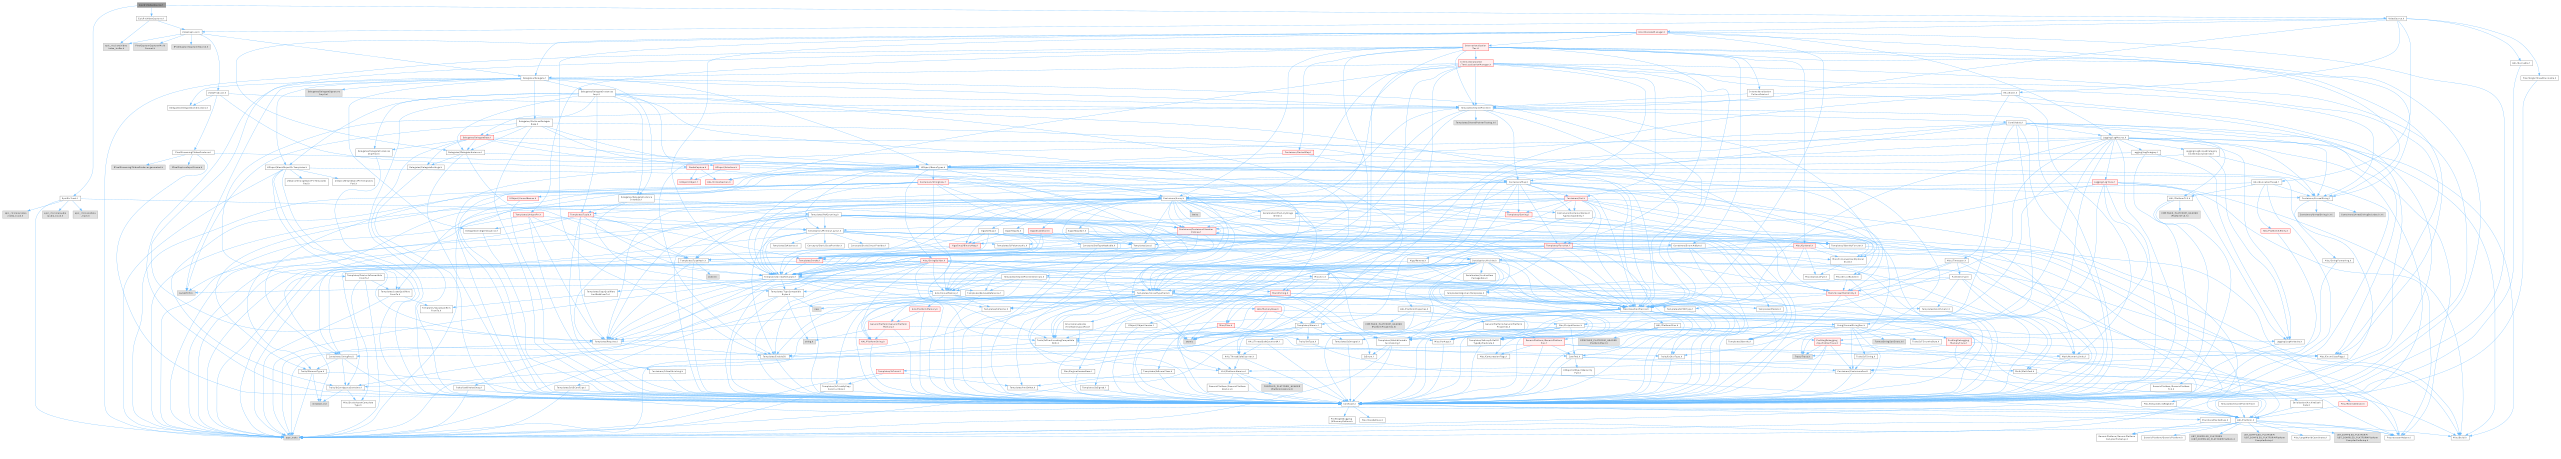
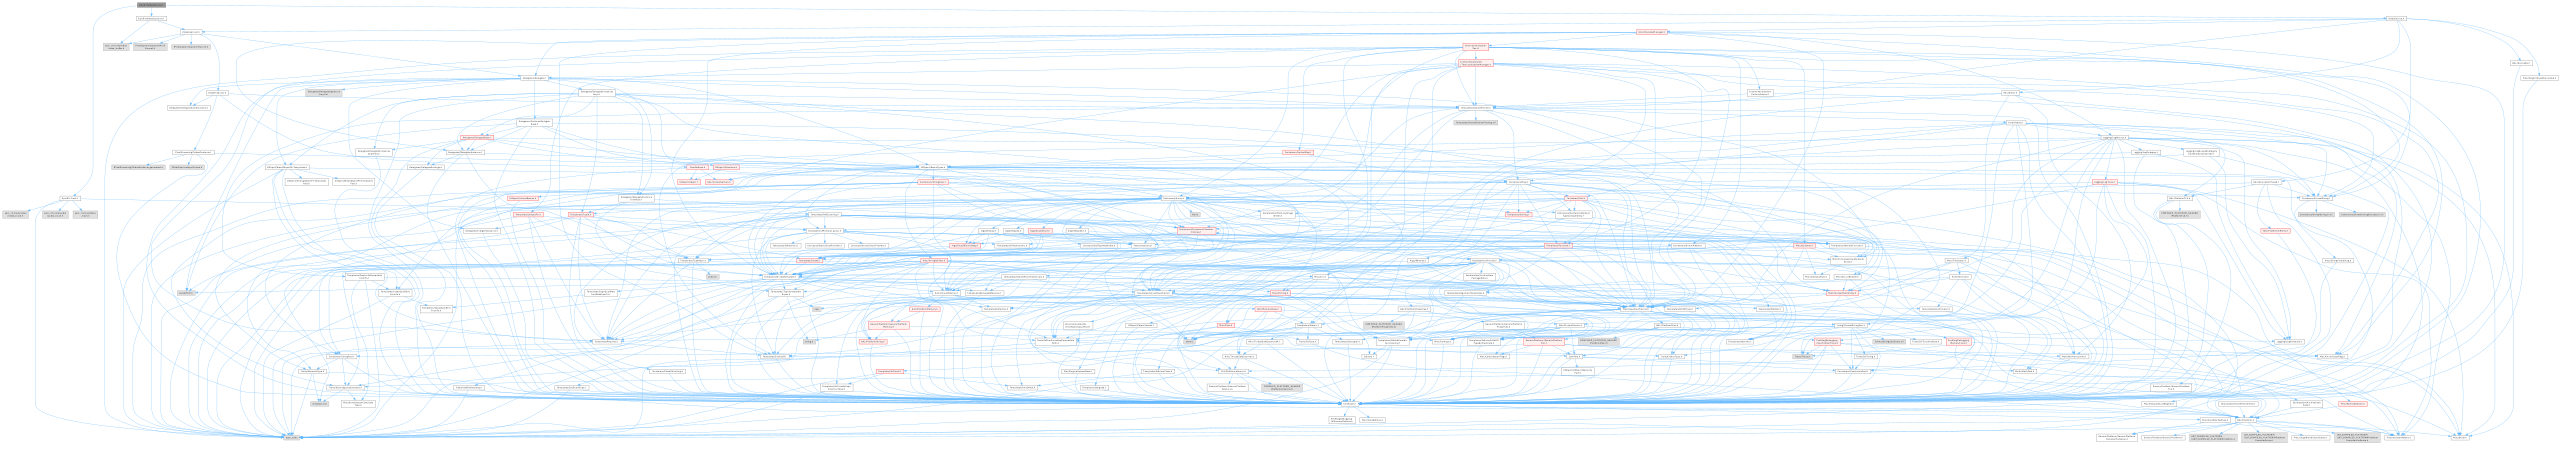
(698, 167) -> (698, 167)
